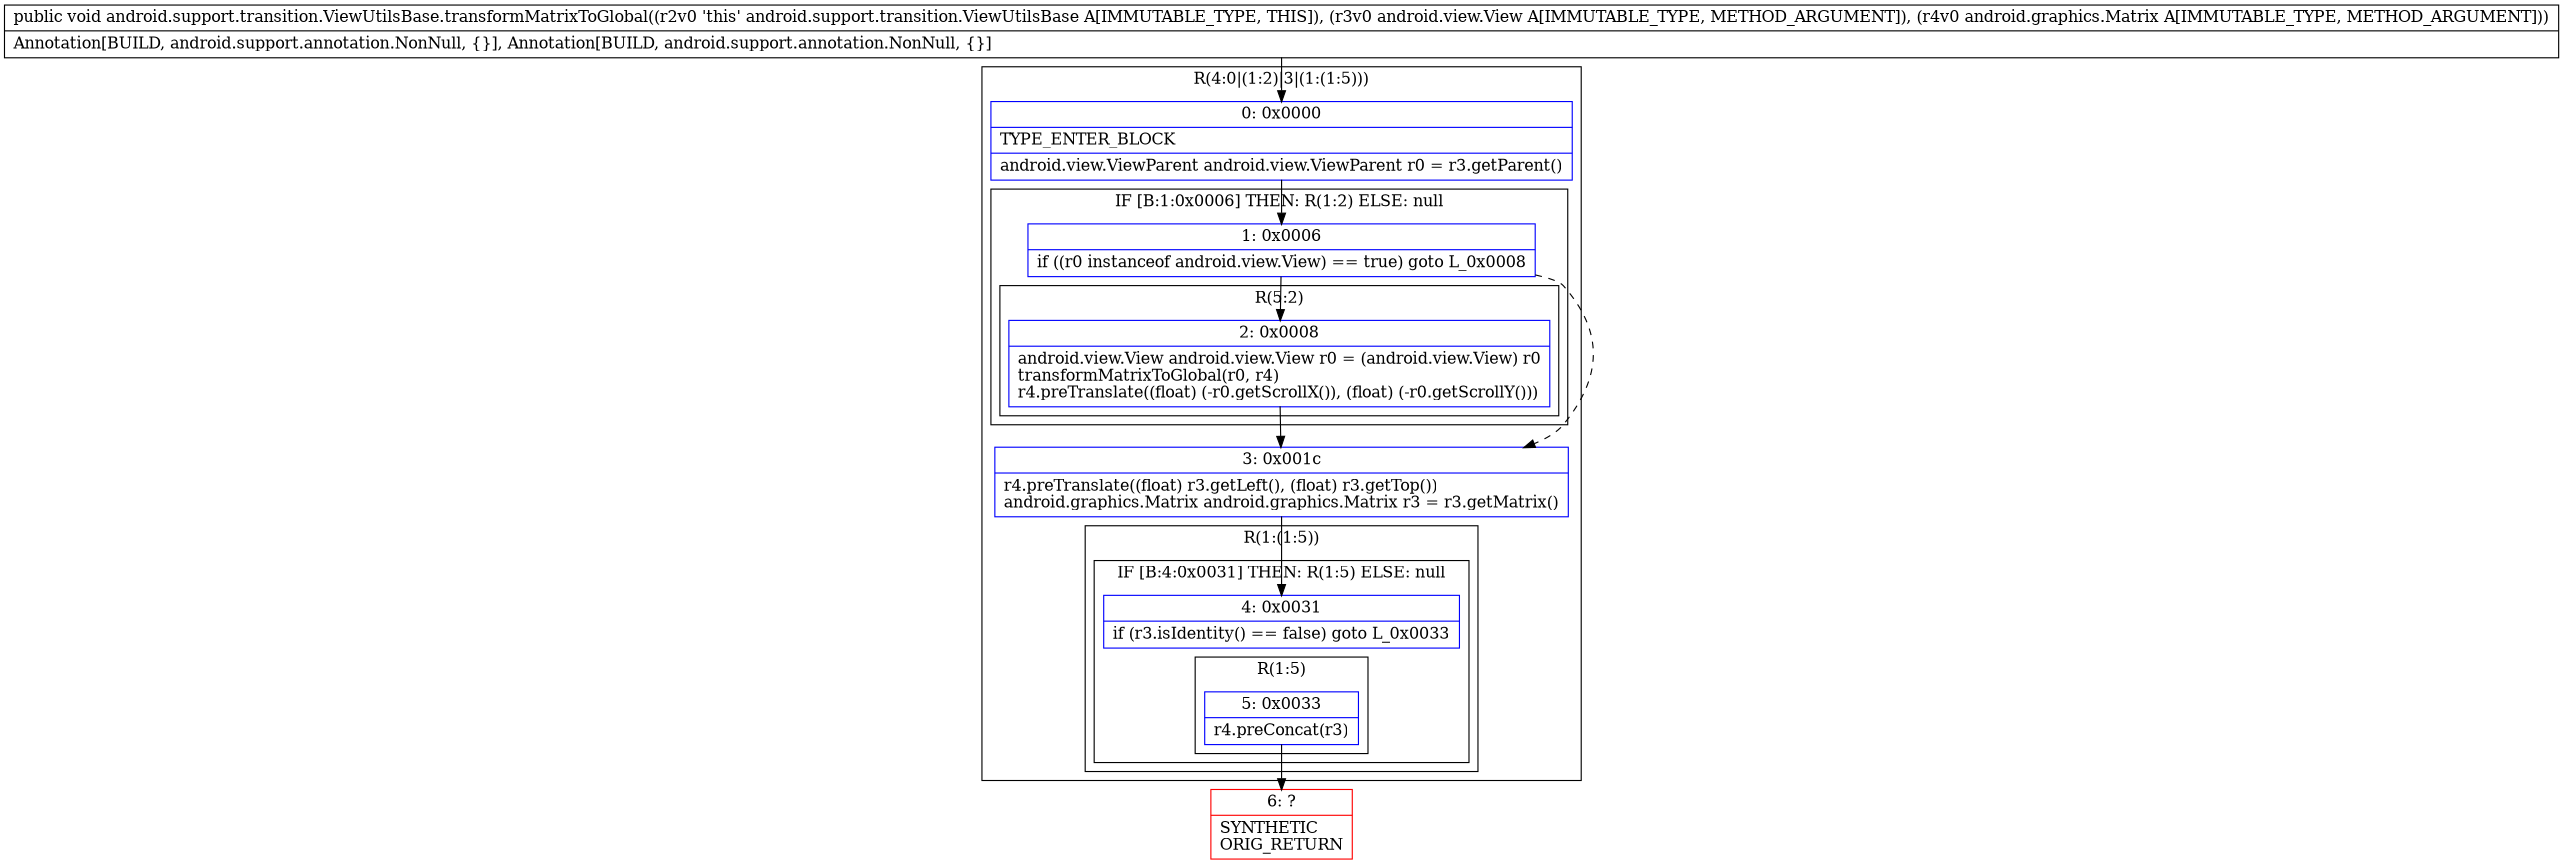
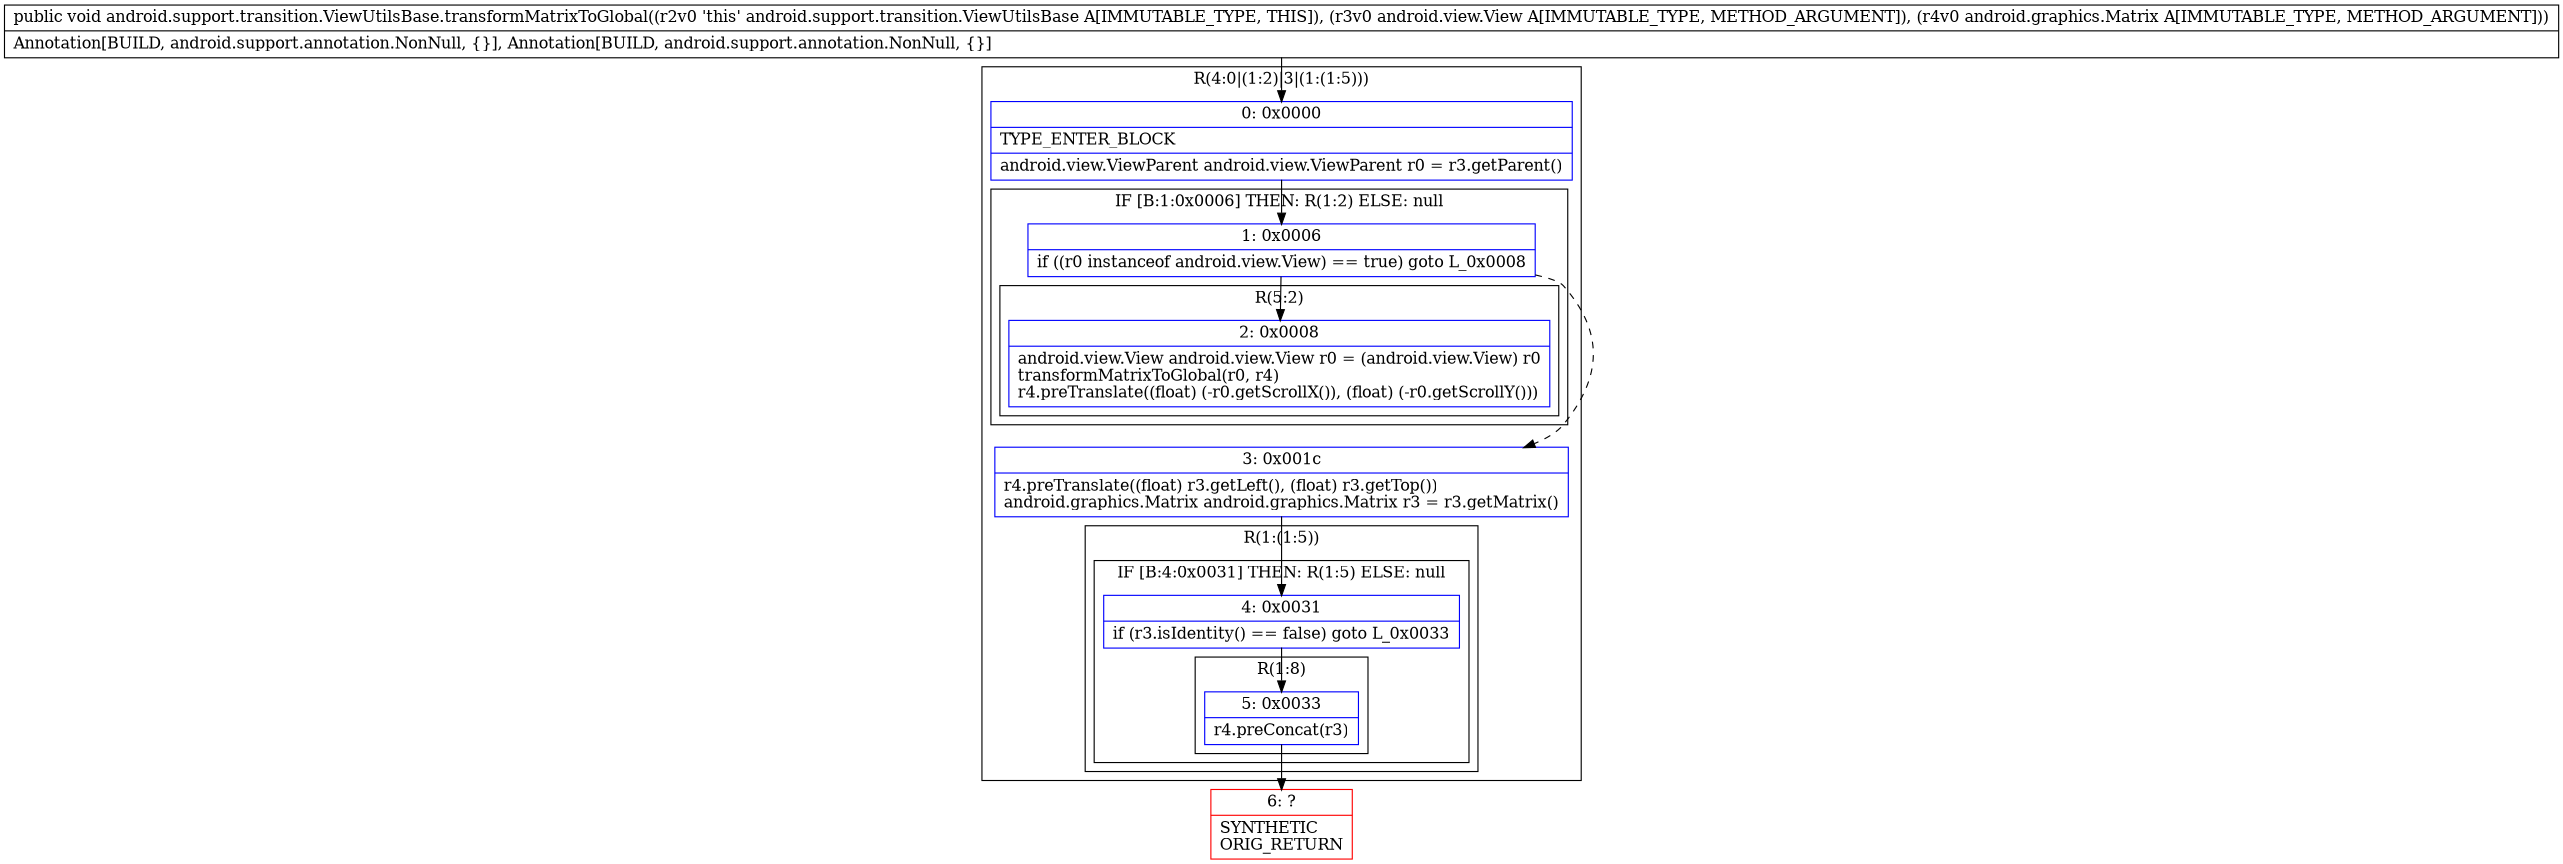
(1280, 421) -> none
none -> (1282, 664)
(1282, 670) -> (1282, 670)
